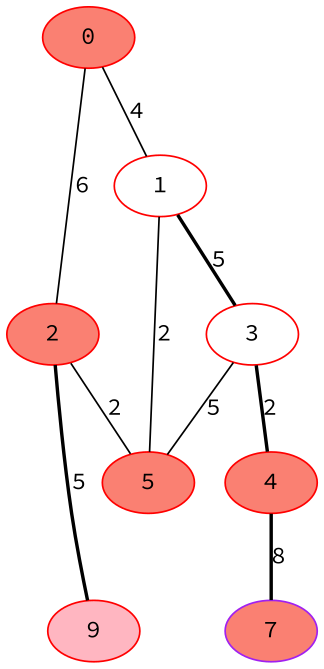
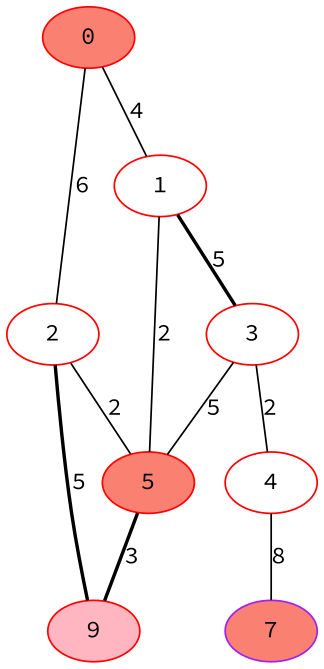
(53, 334) -> (53, 334)
(262, 408) -> (262, 408)
(271, 483) -> (271, 483)
none -> (121, 557)
(271, 557) -> (271, 557)
